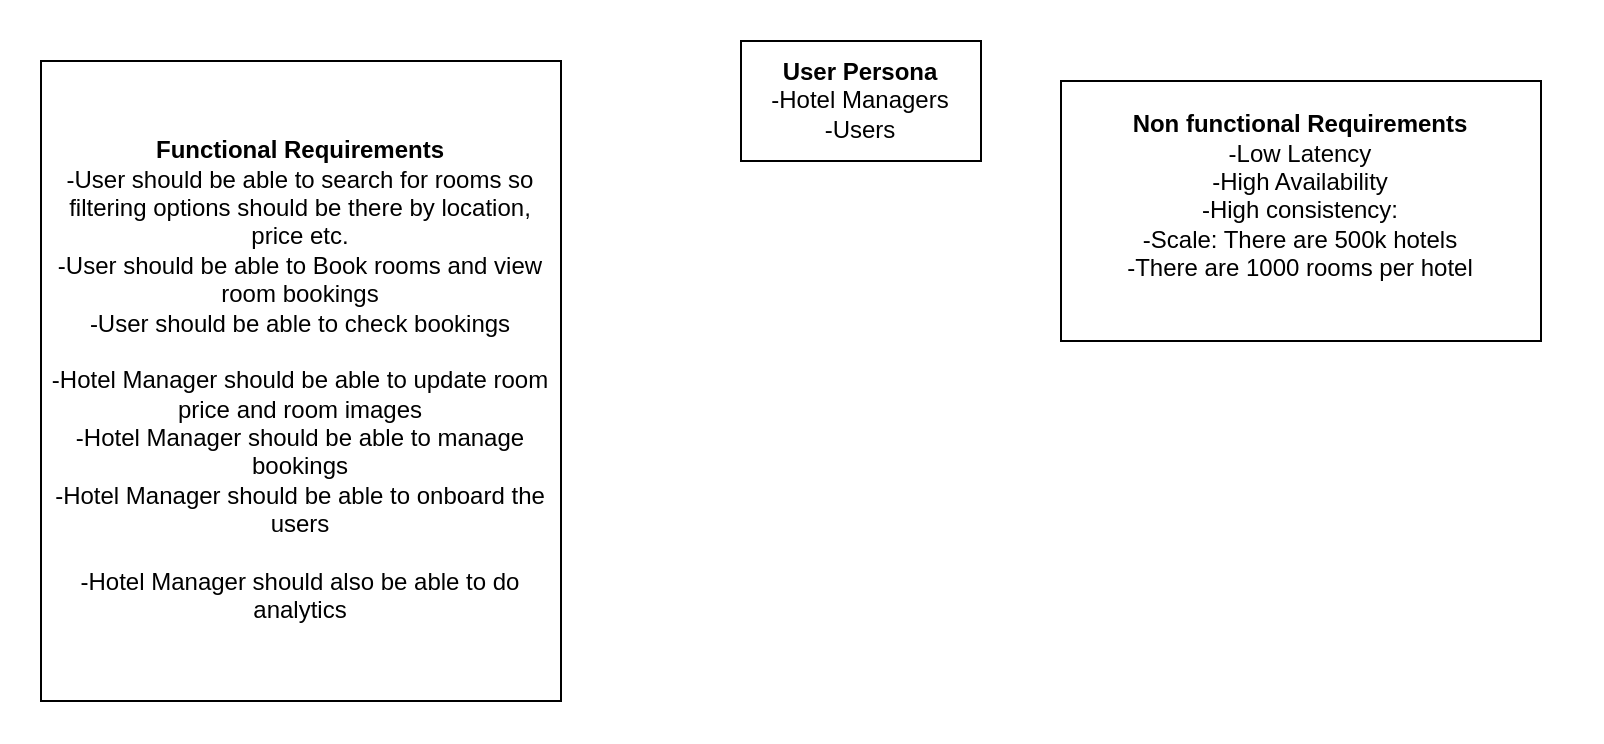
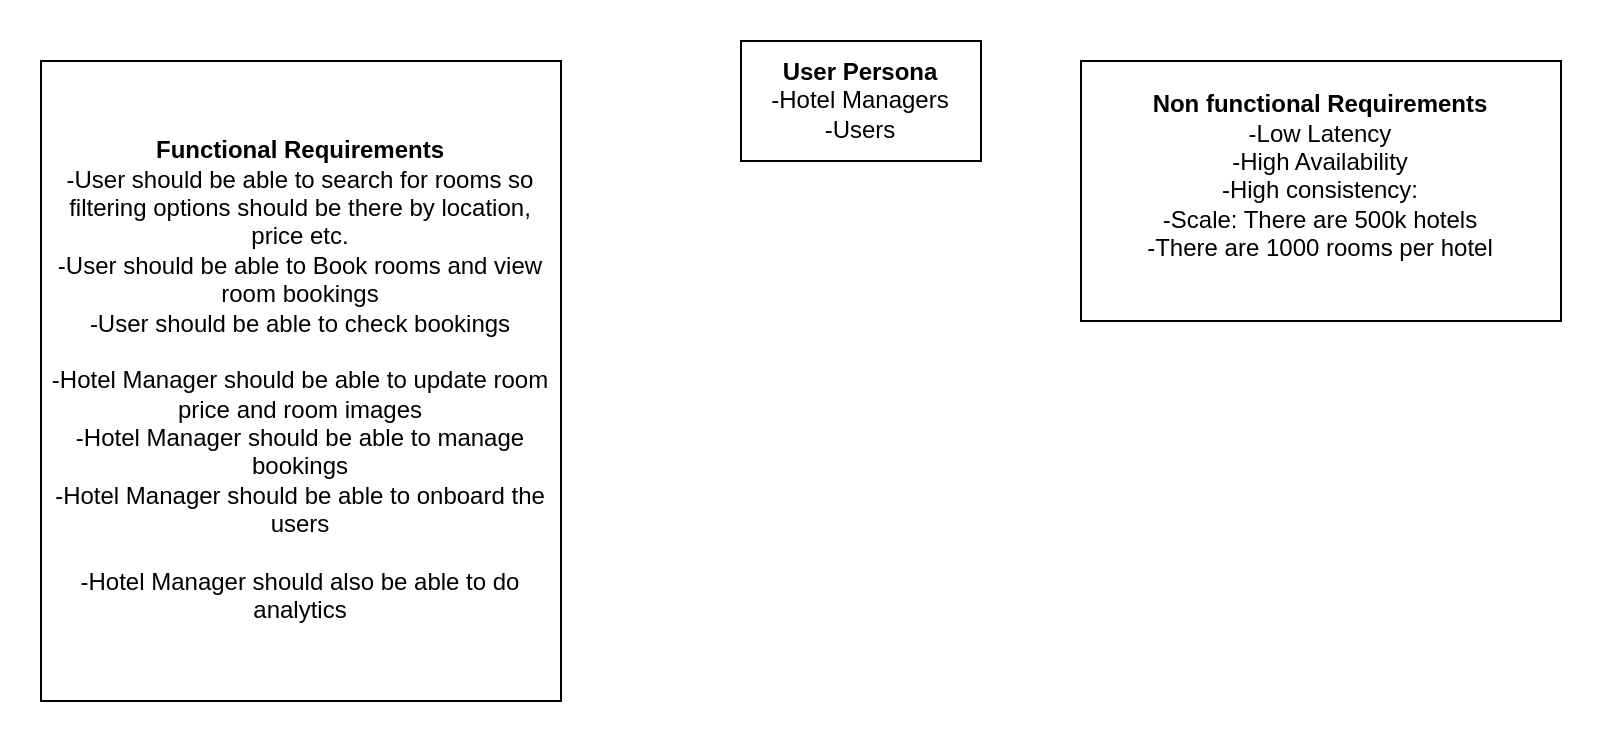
(1301, 211) -> (1321, 191)
